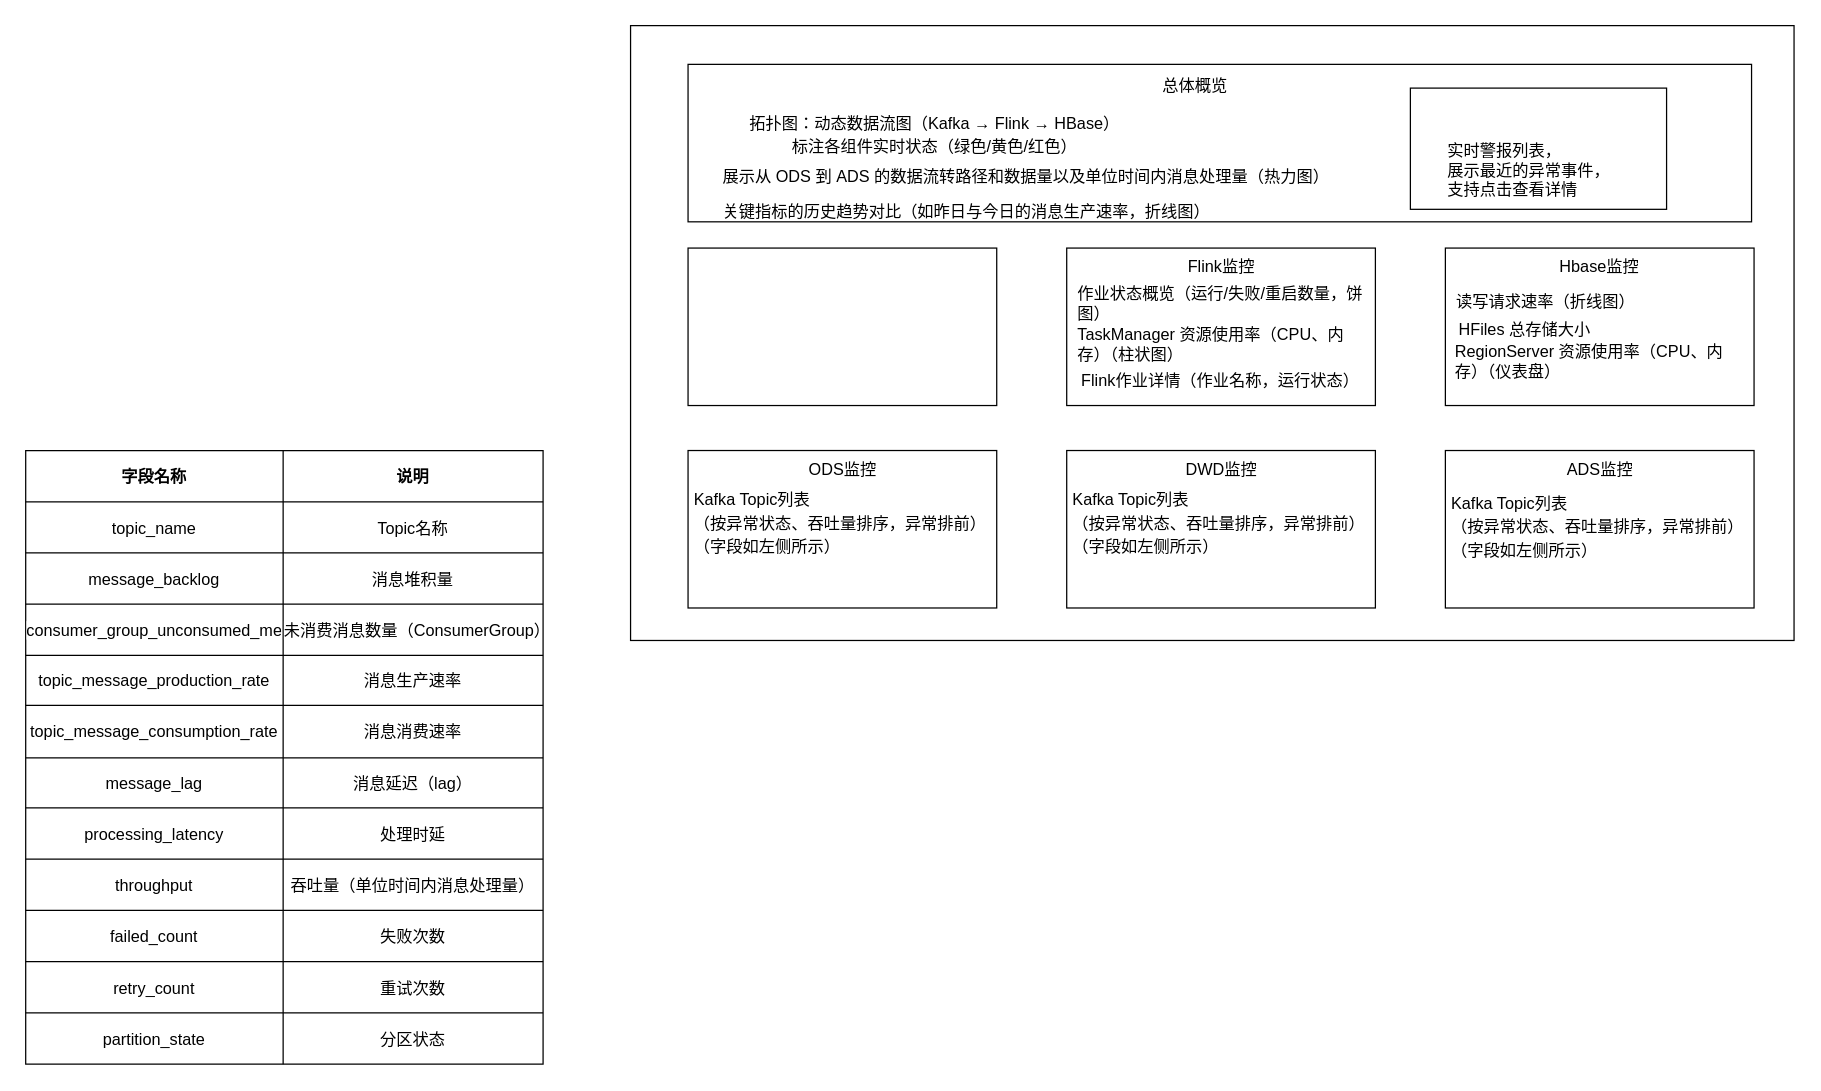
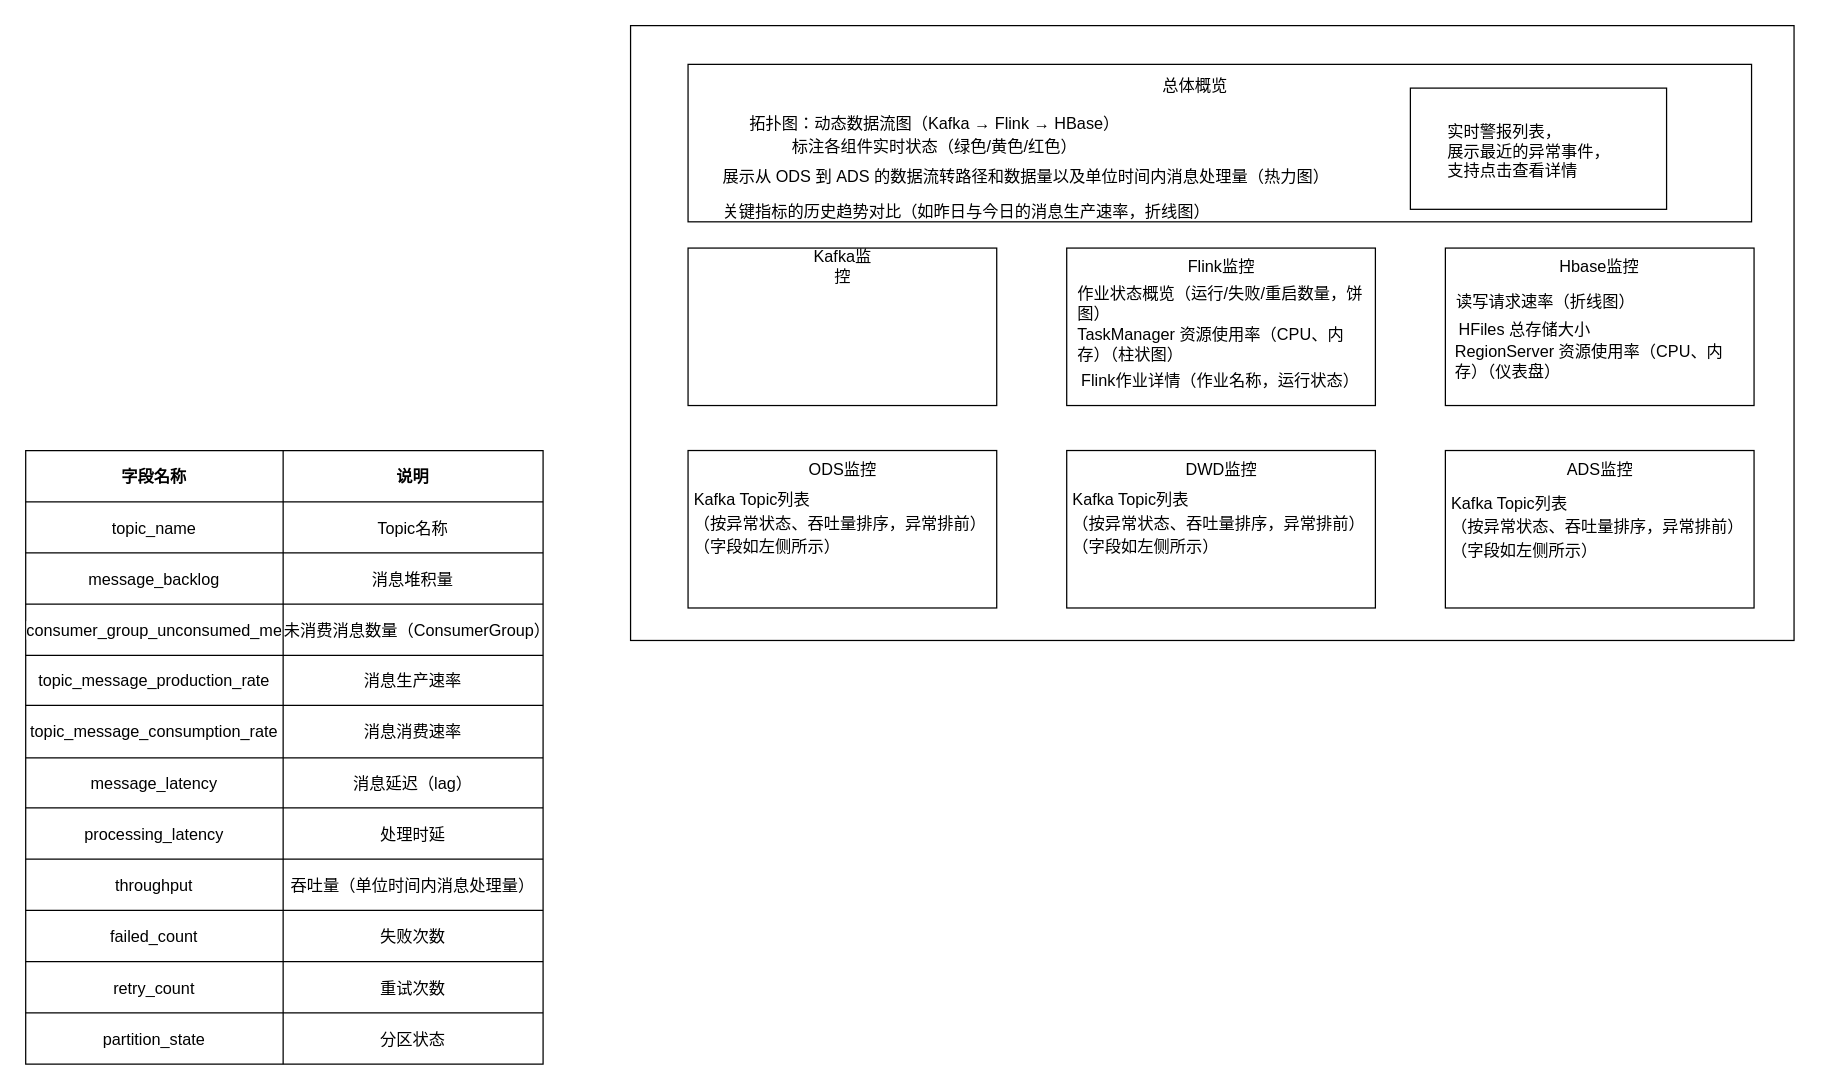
(1534, 164) -> (1534, 145)
none -> (843, 267)
(154, 783) -> (154, 783)
